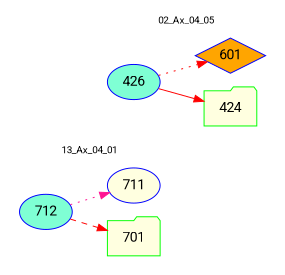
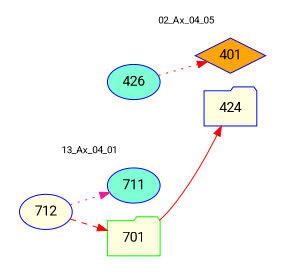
(230, 56) -> (230, 56)
(176, 94) -> (191, 180)
(230, 108) -> (230, 108)
(134, 186) -> (134, 186)
(46, 212) -> (46, 212)
